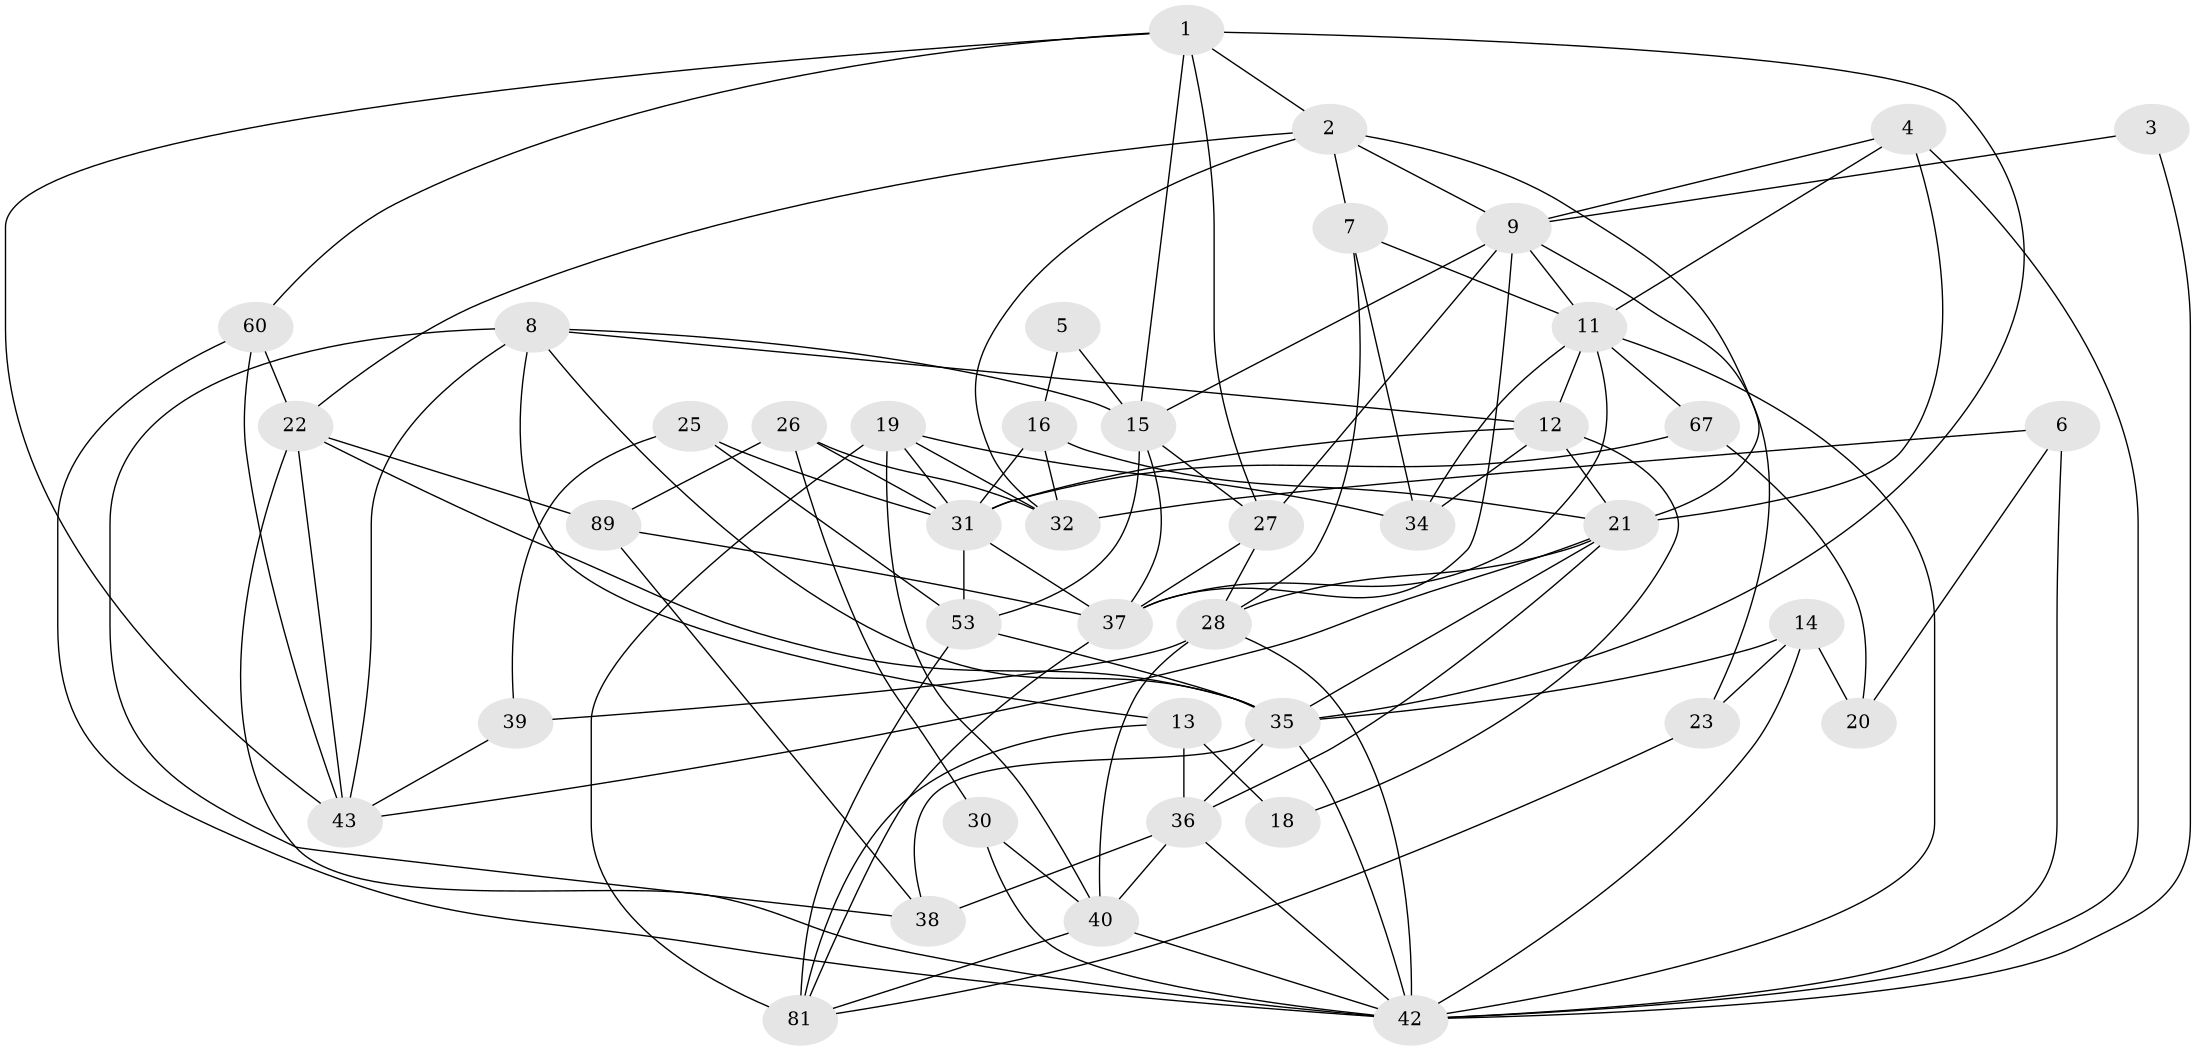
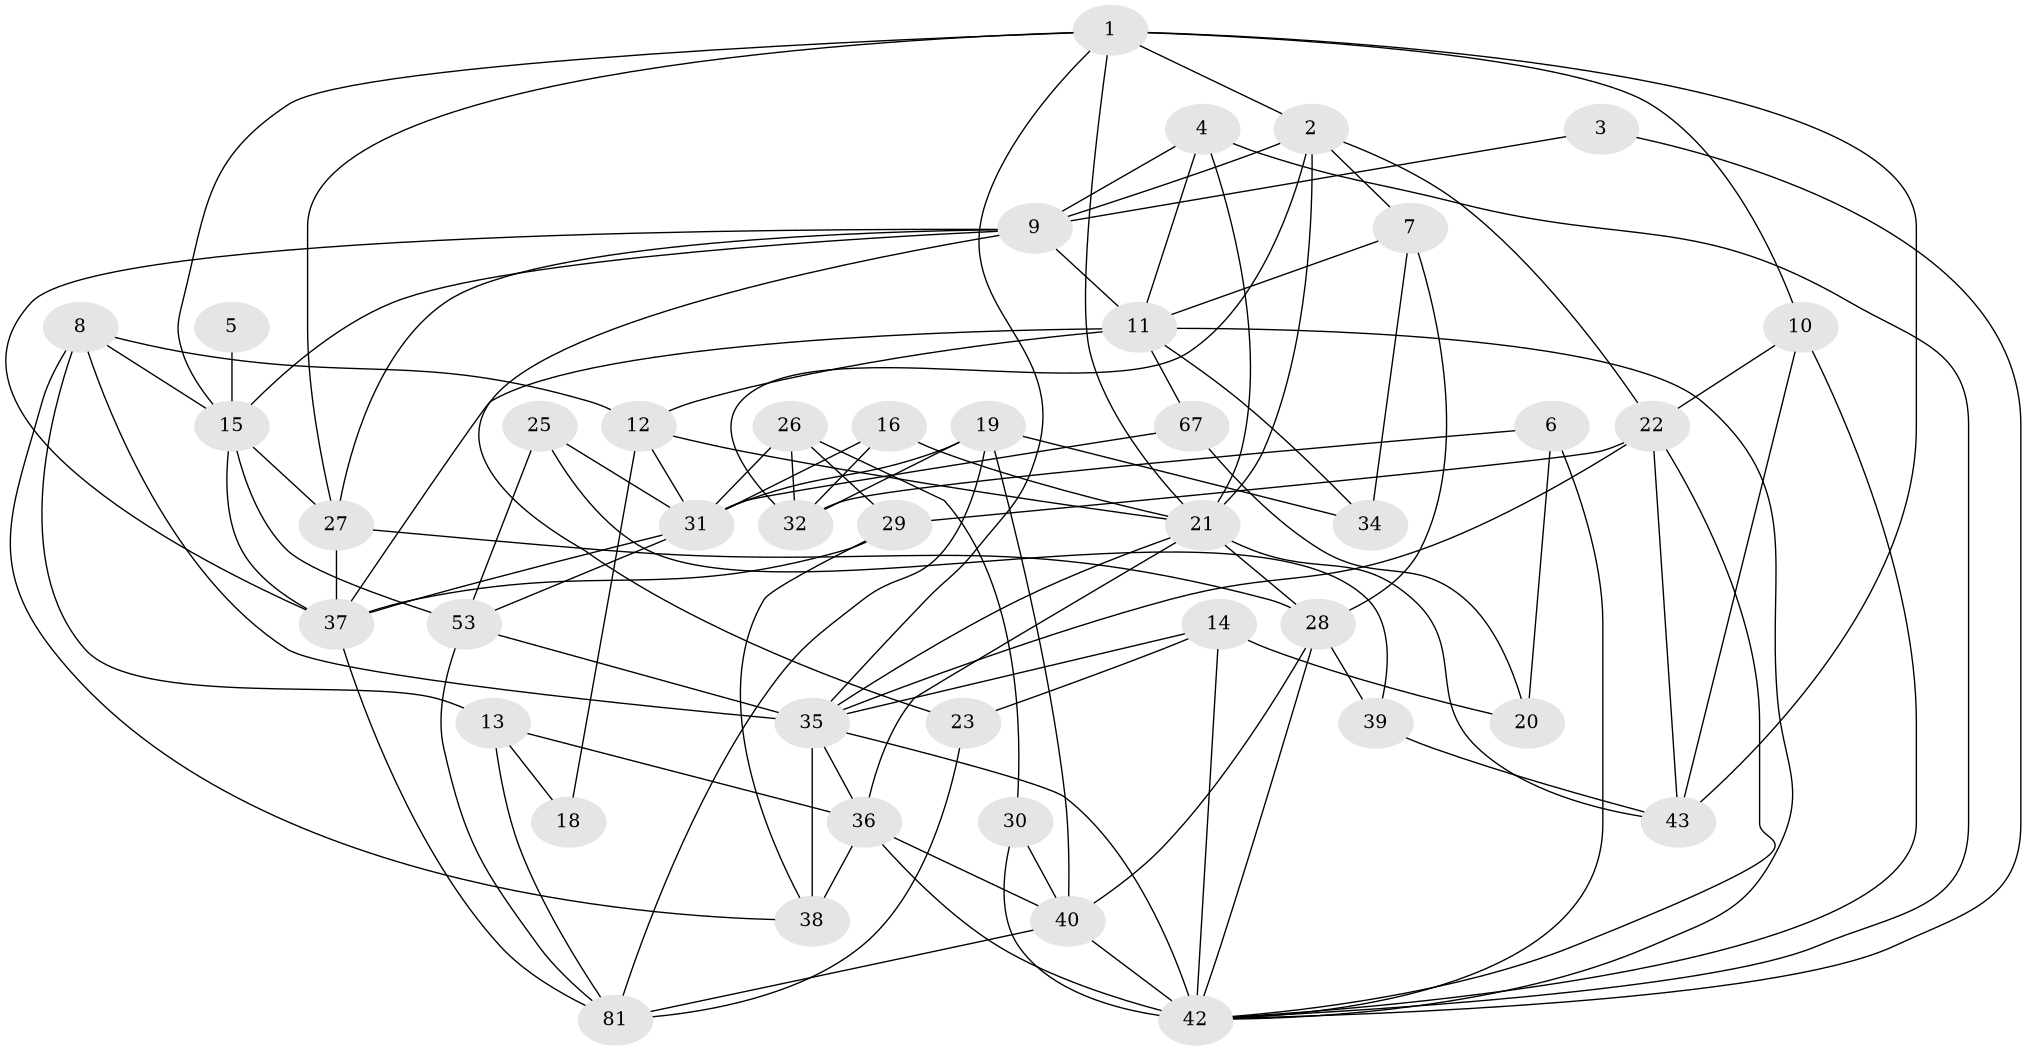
none -> (1086, 293)
(256, 327) -> (1801, 327)
(1053, 369) -> none
(1472, 485) -> none
(604, 525) -> (895, 525)
(371, 545) -> none
